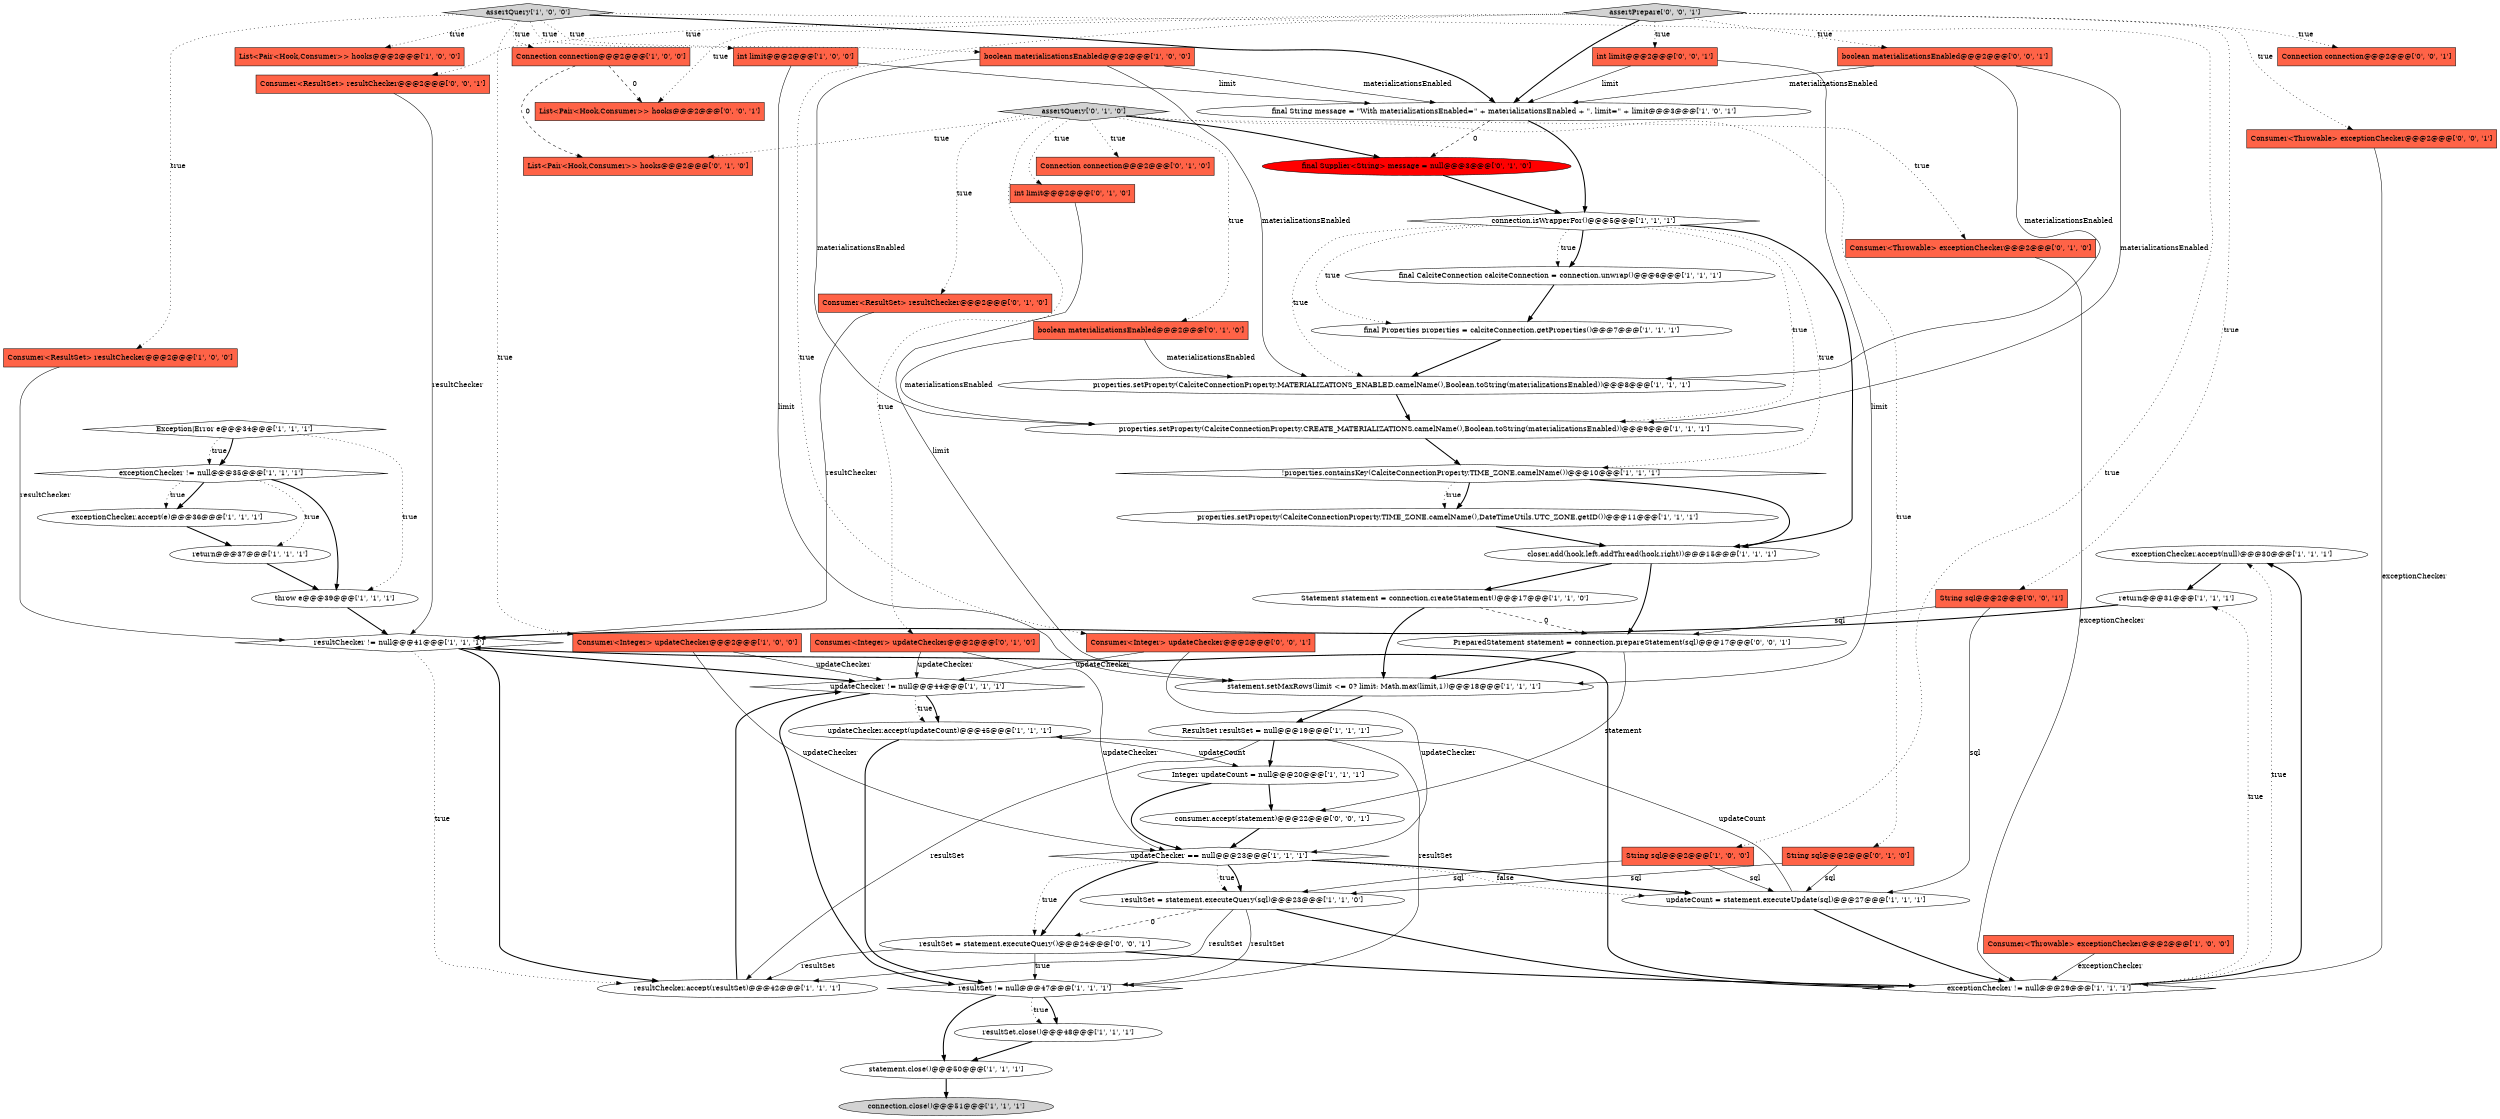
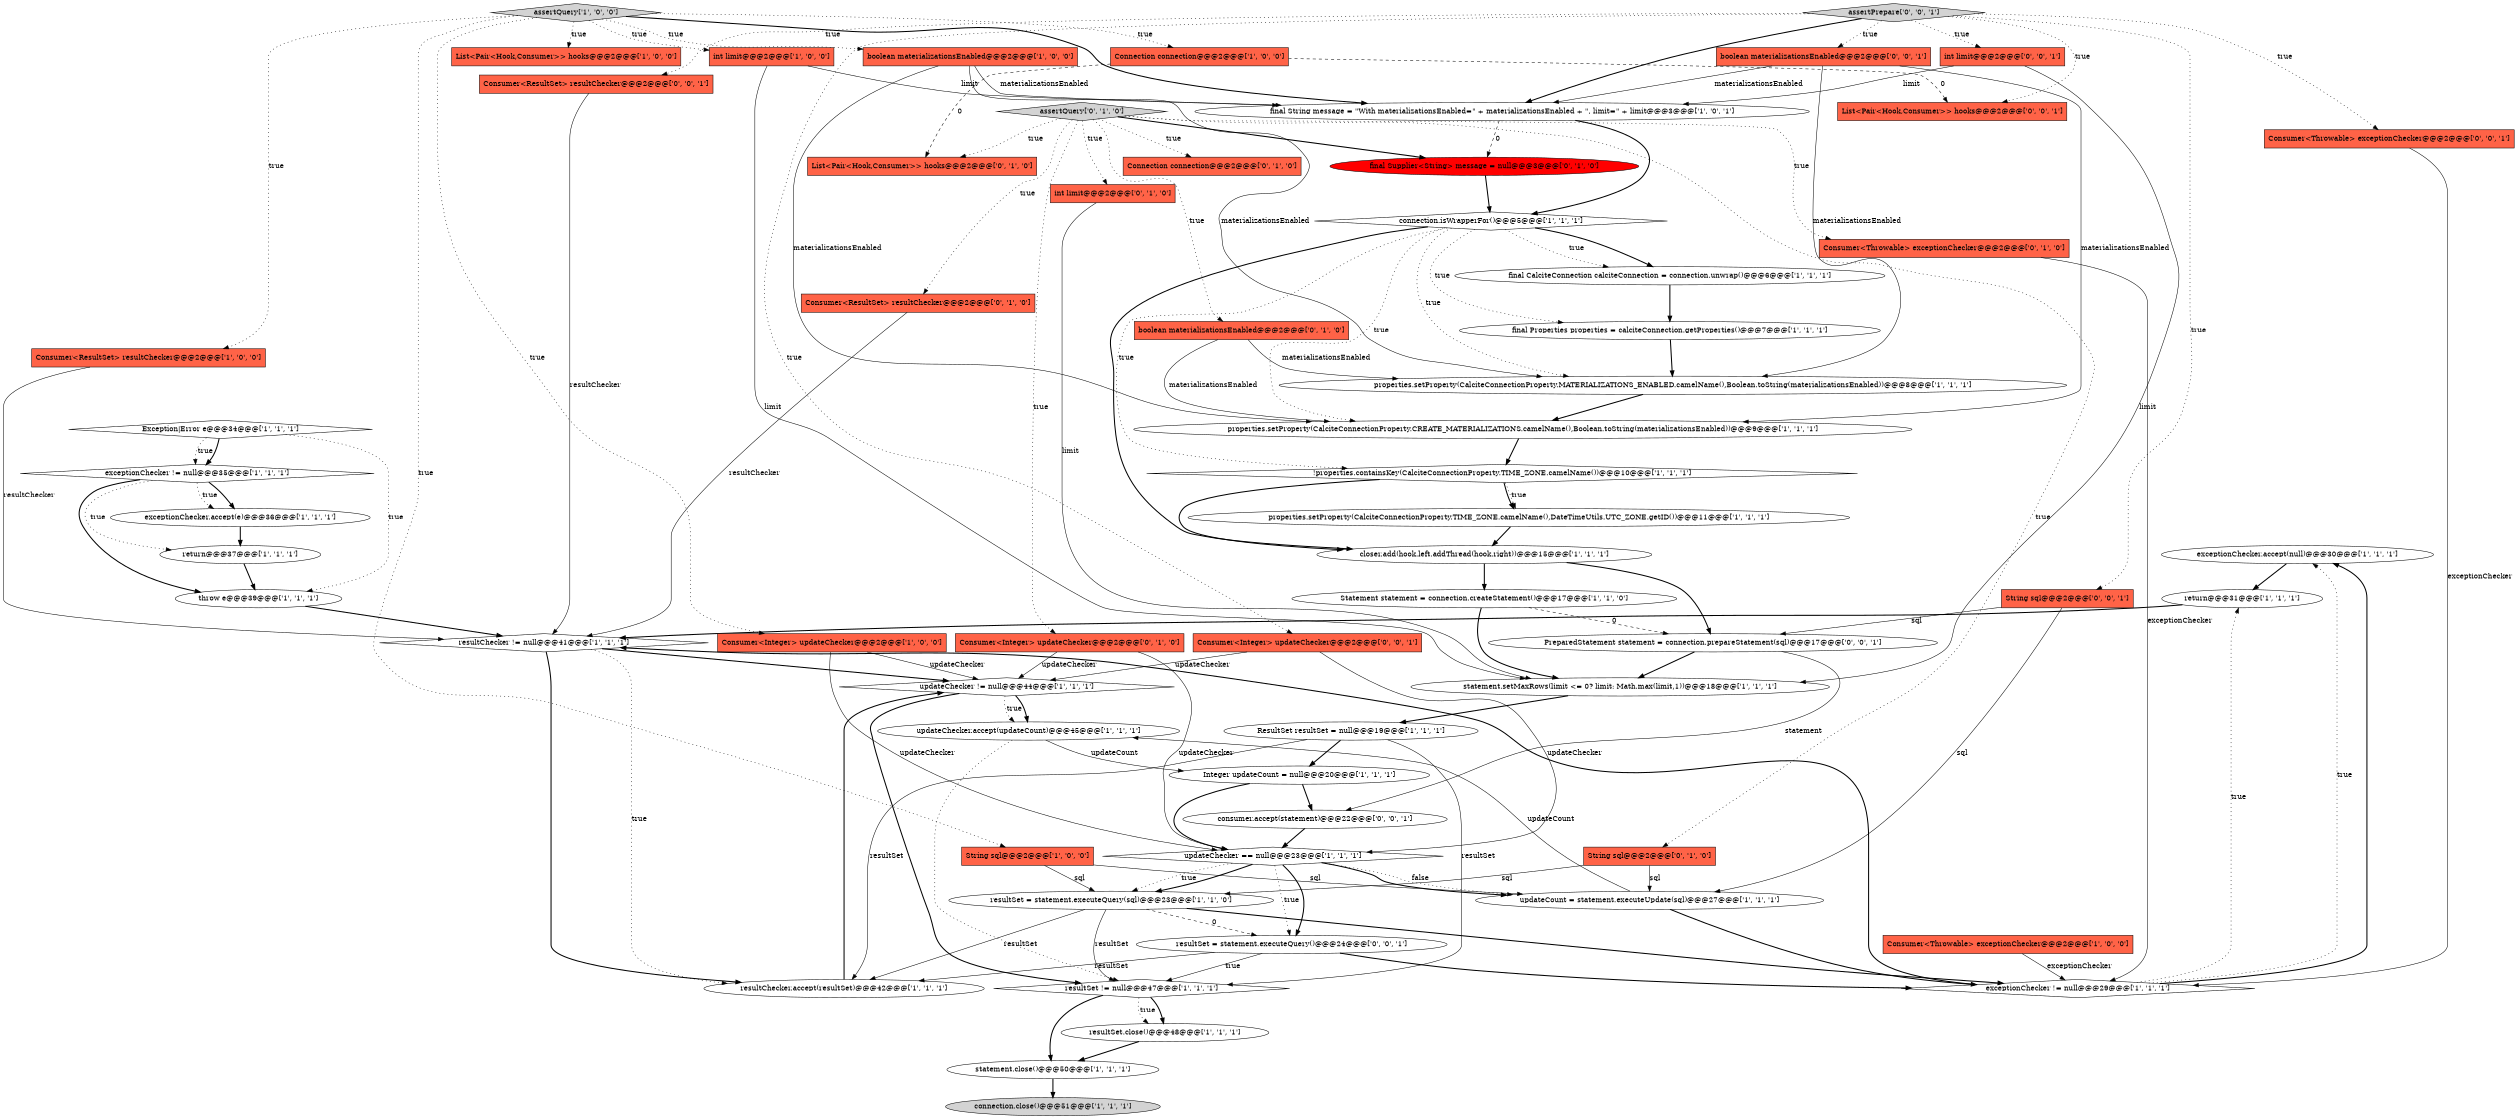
(2367, 57) -> none
(865, 894) -> (936, 903)
